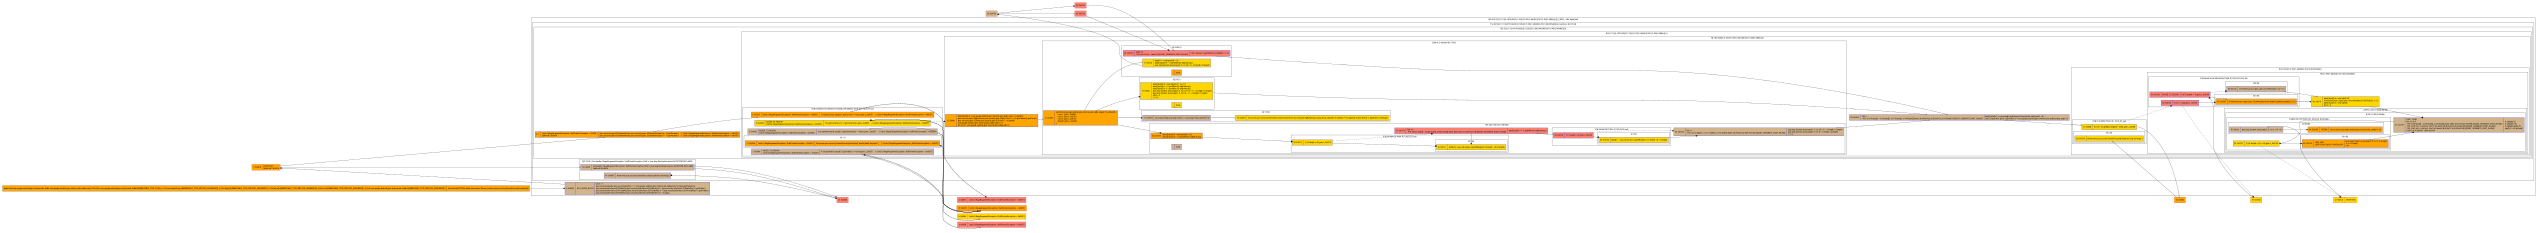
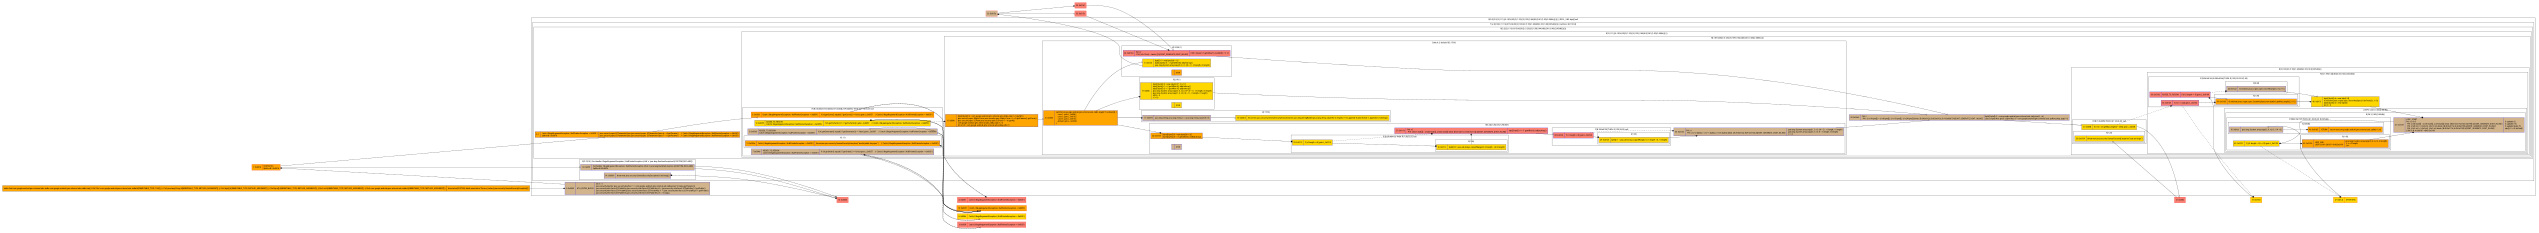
(1139, 52) -> (1139, 52)
(1471, 138) -> (1471, 141)
(2180, 200) -> (2180, 200)
